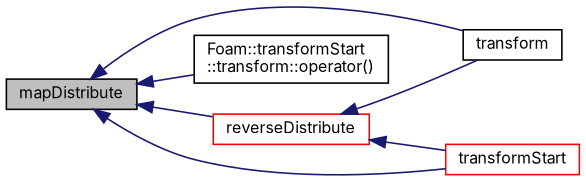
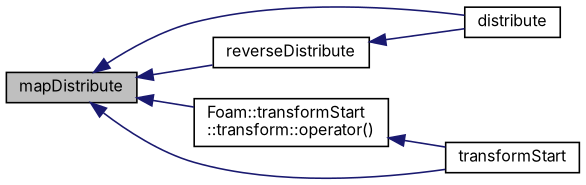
(513, 45) -> (513, 22)
(291, 129) -> (291, 53)
(416, 146) -> (425, 144)
(513, 159) -> (513, 158)
